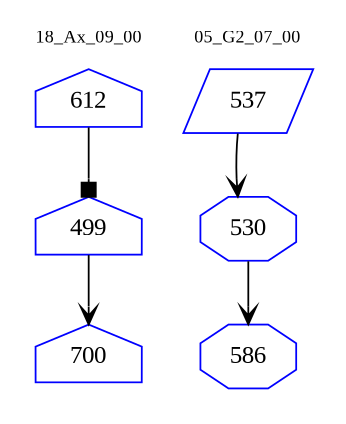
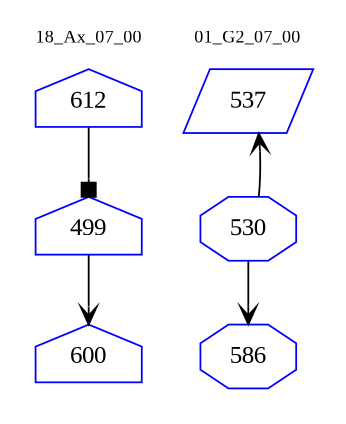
(90, 38) -> (90, 38)
(248, 38) -> (248, 38)
(236, 156) -> (260, 174)
(89, 356) -> (89, 356)
